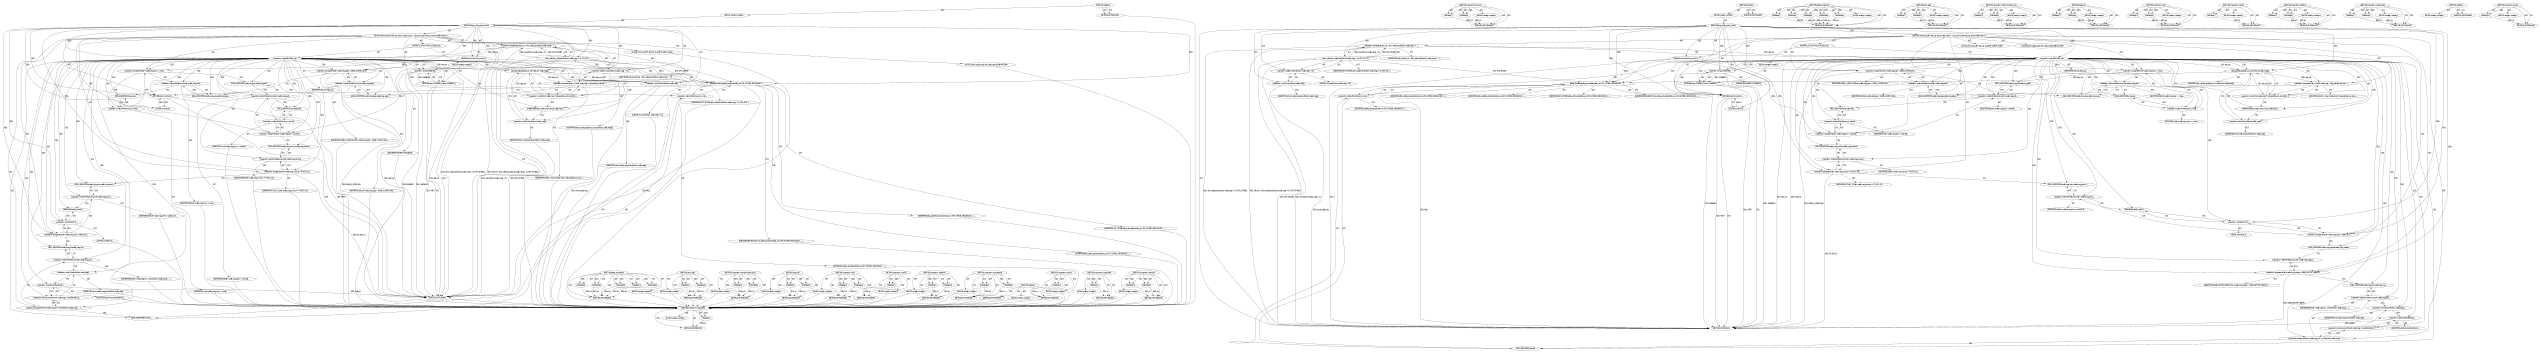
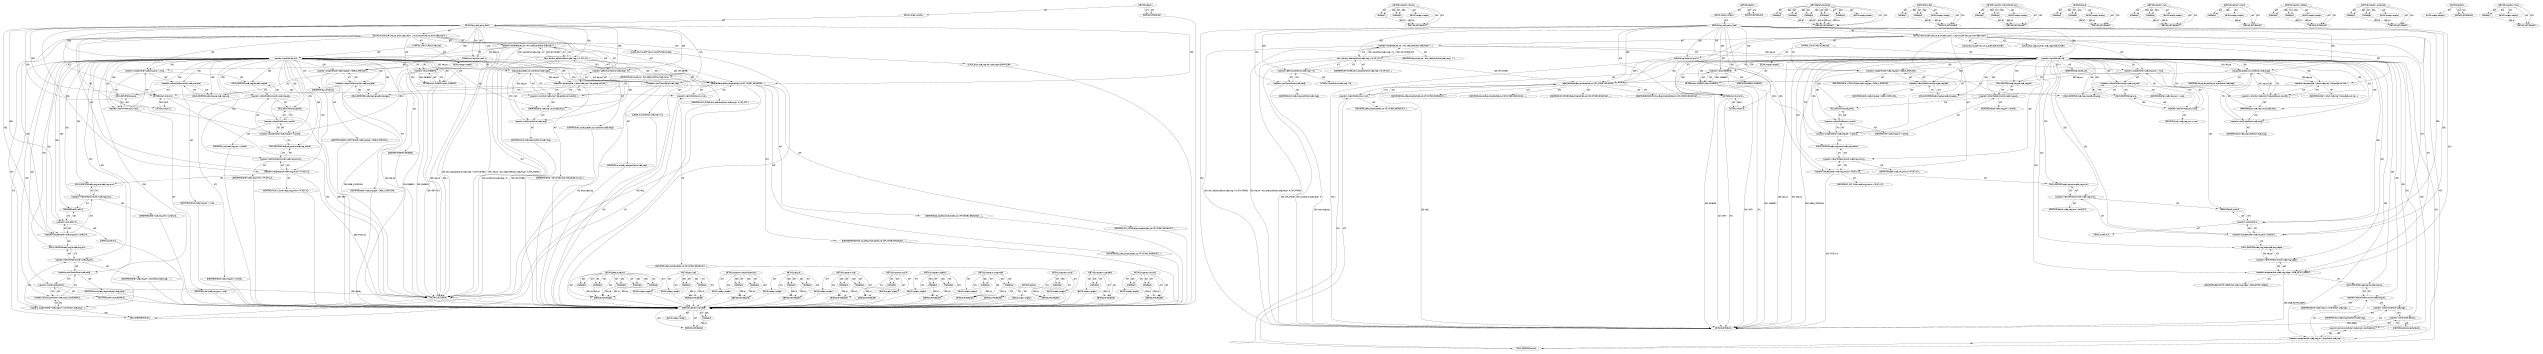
none -> (2274, 253)
(2319, 254) -> (2268, 254)
